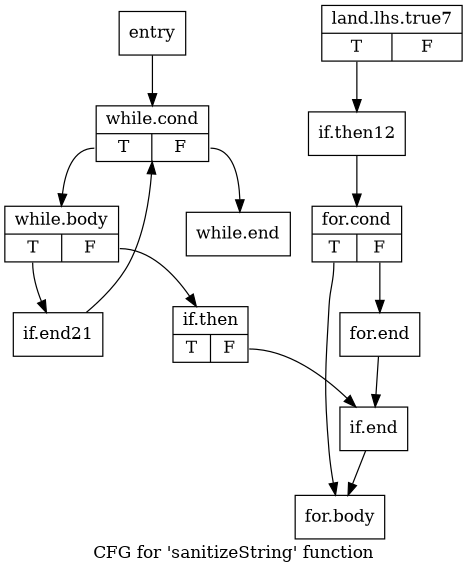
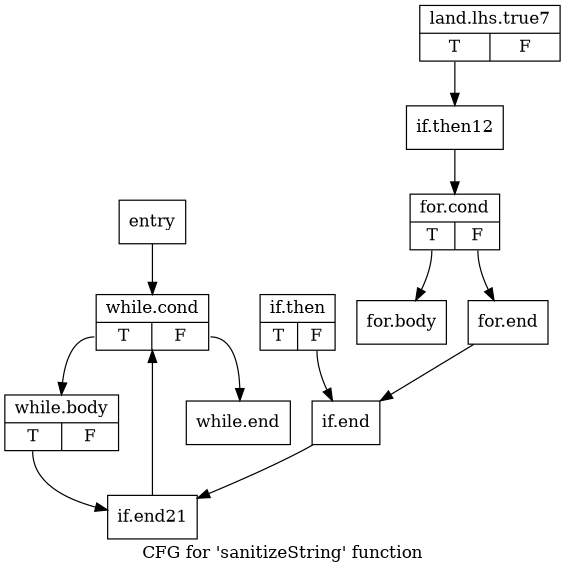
(160, 264) -> none
(359, 467) -> (262, 471)
